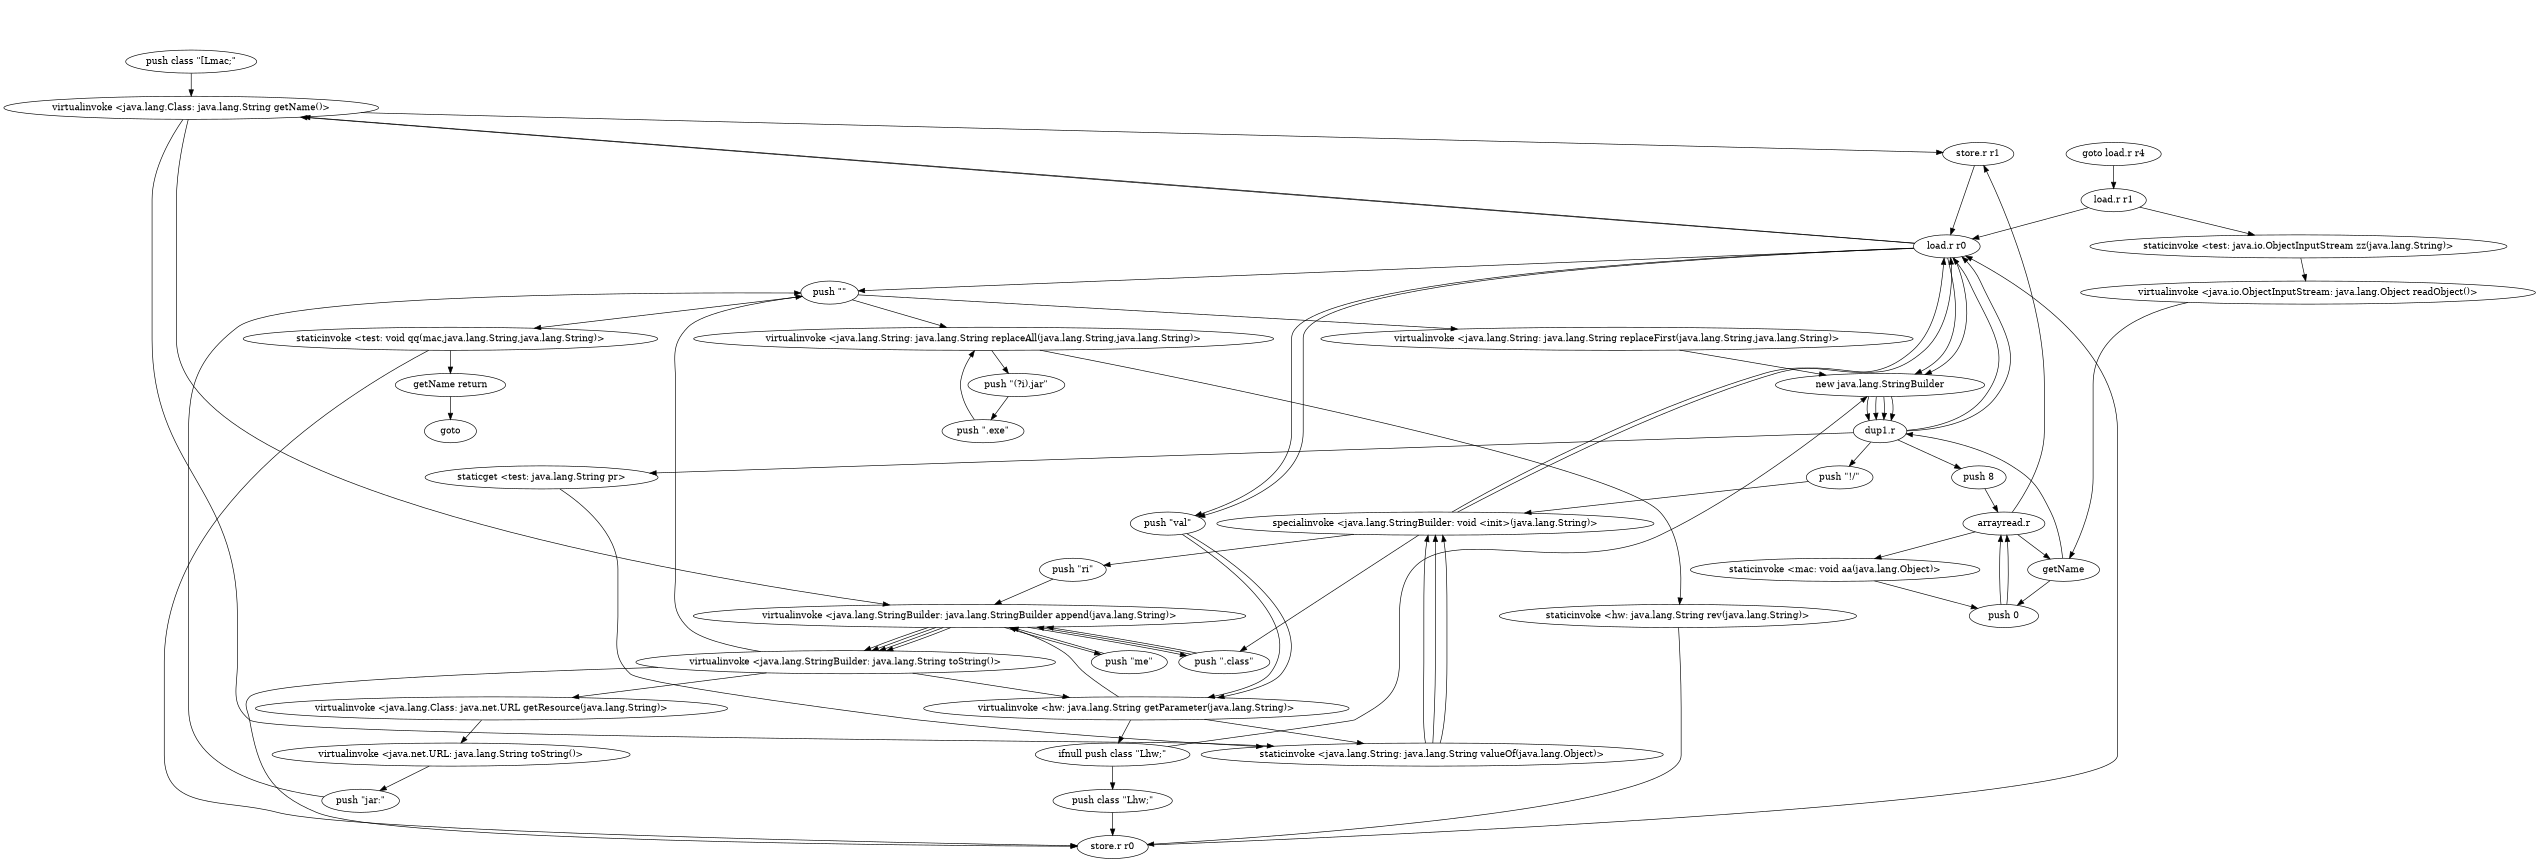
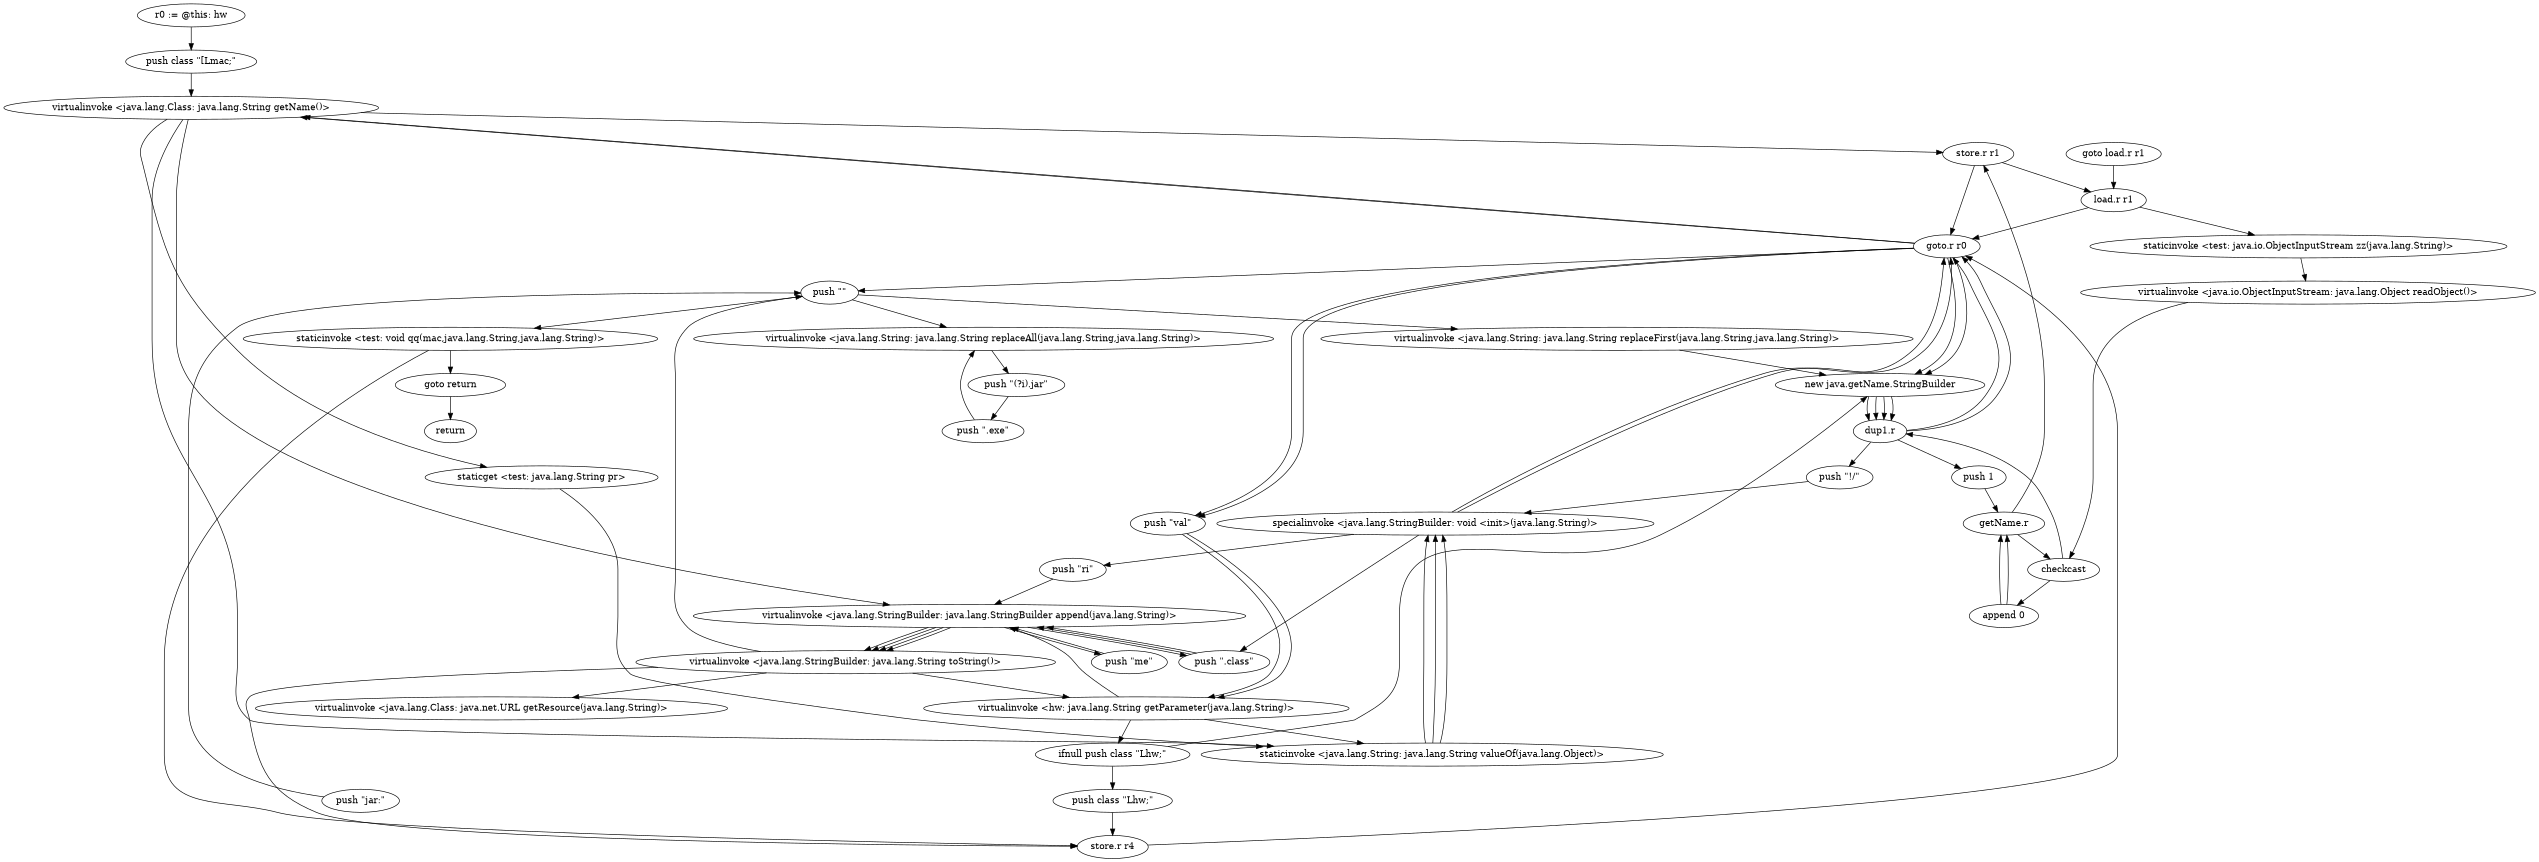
none -> (191, 15)
(2114, 154) -> (2114, 154)
none -> (2043, 176)
(1947, 246) -> (1947, 246)
(450, 385) -> (450, 385)
(1880, 385) -> (1880, 385)
(450, 431) -> (450, 431)
(1255, 453) -> (239, 351)
(1979, 477) -> (1979, 477)
(2004, 524) -> (2004, 524)
(1835, 570) -> none
(2064, 570) -> (2064, 570)
(1678, 616) -> none
(2004, 616) -> (2004, 616)
(451, 755) -> none
(1113, 847) -> (1113, 847)
